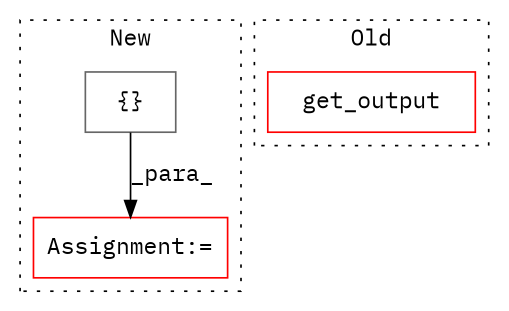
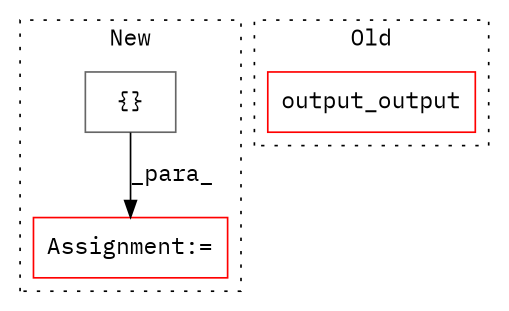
(372, 102) -> (372, 102)
